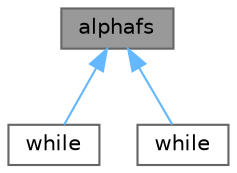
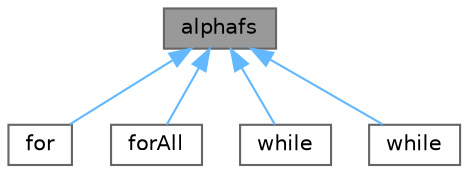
none -> (40, 145)
none -> (157, 145)
